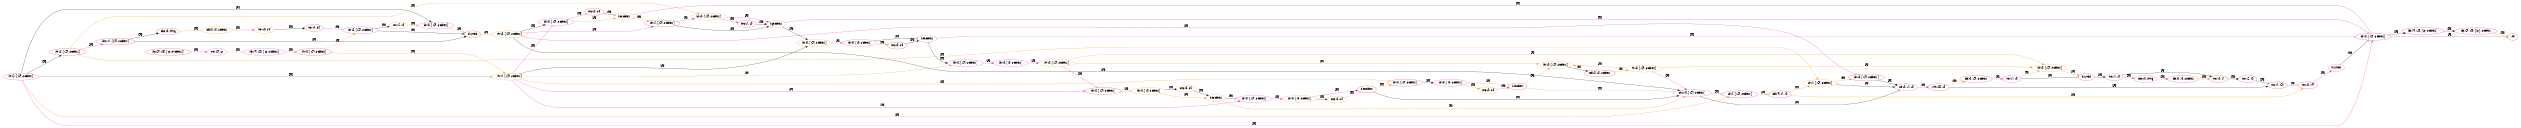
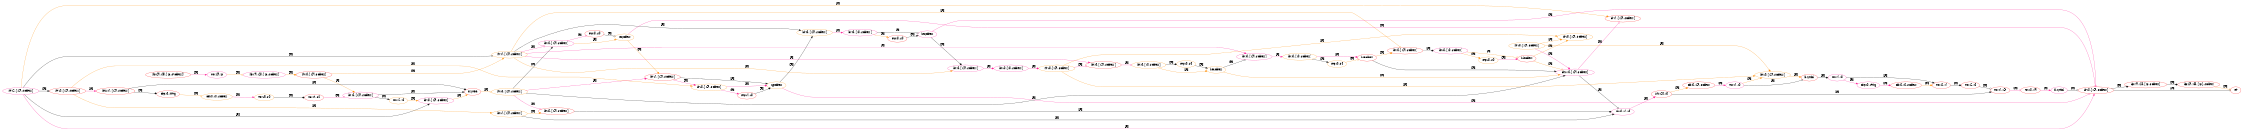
(1600, 73) -> none
(1780, 94) -> none
